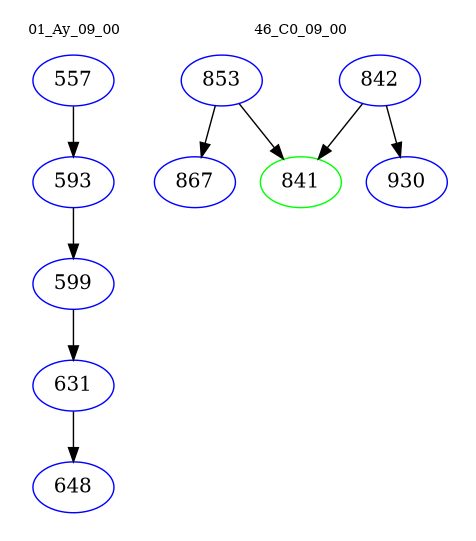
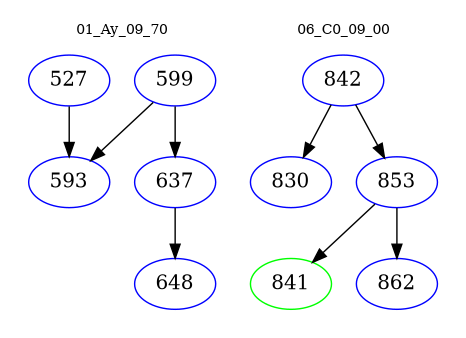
(74, 30) -> (122, 30)
(301, 30) -> (344, 30)
(73, 81) -> (69, 81)
(345, 126) -> (367, 125)
(195, 182) -> (397, 284)
(407, 182) -> (291, 182)
(73, 226) -> (127, 127)
(73, 386) -> (175, 182)
